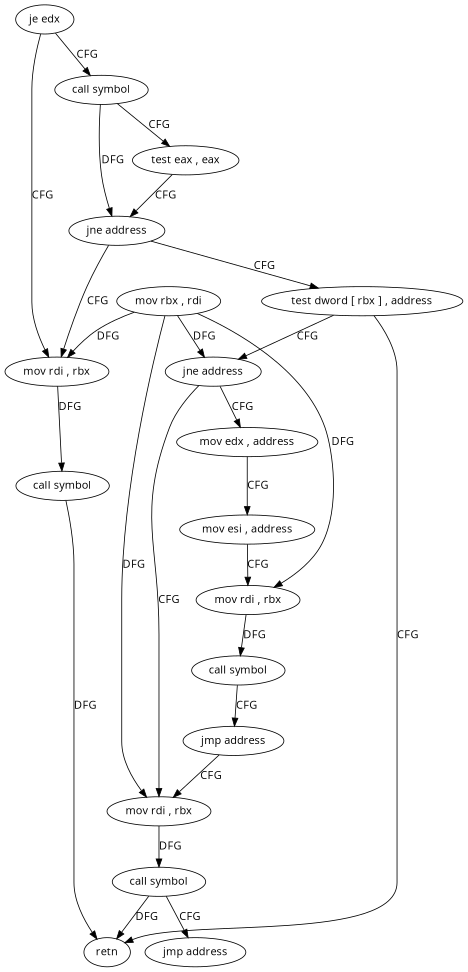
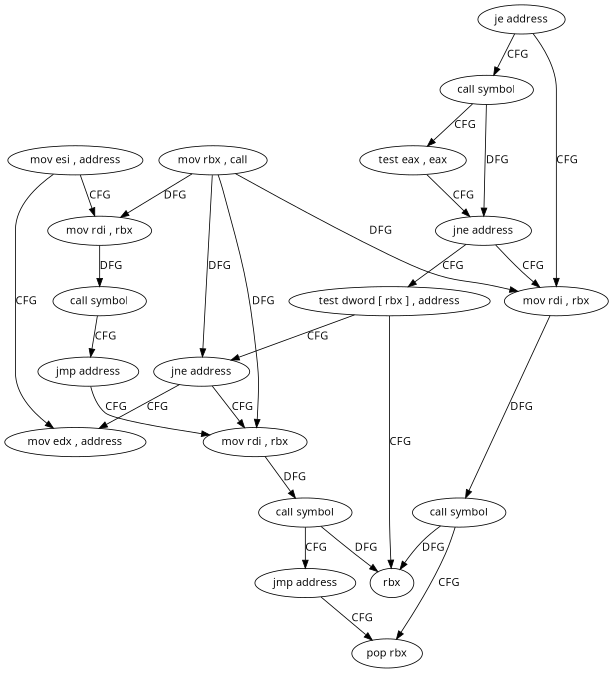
(45, 19) -> (522, 19)
(169, 301) -> (213, 160)
(247, 482) -> (15, 297)
none -> (387, 653)
(107, 952) -> (392, 583)
